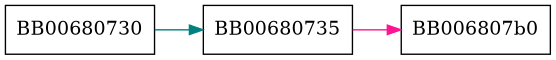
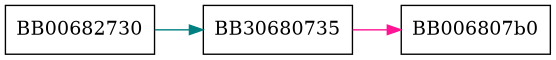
(80, 30) -> (80, 30)
(278, 30) -> (278, 30)
